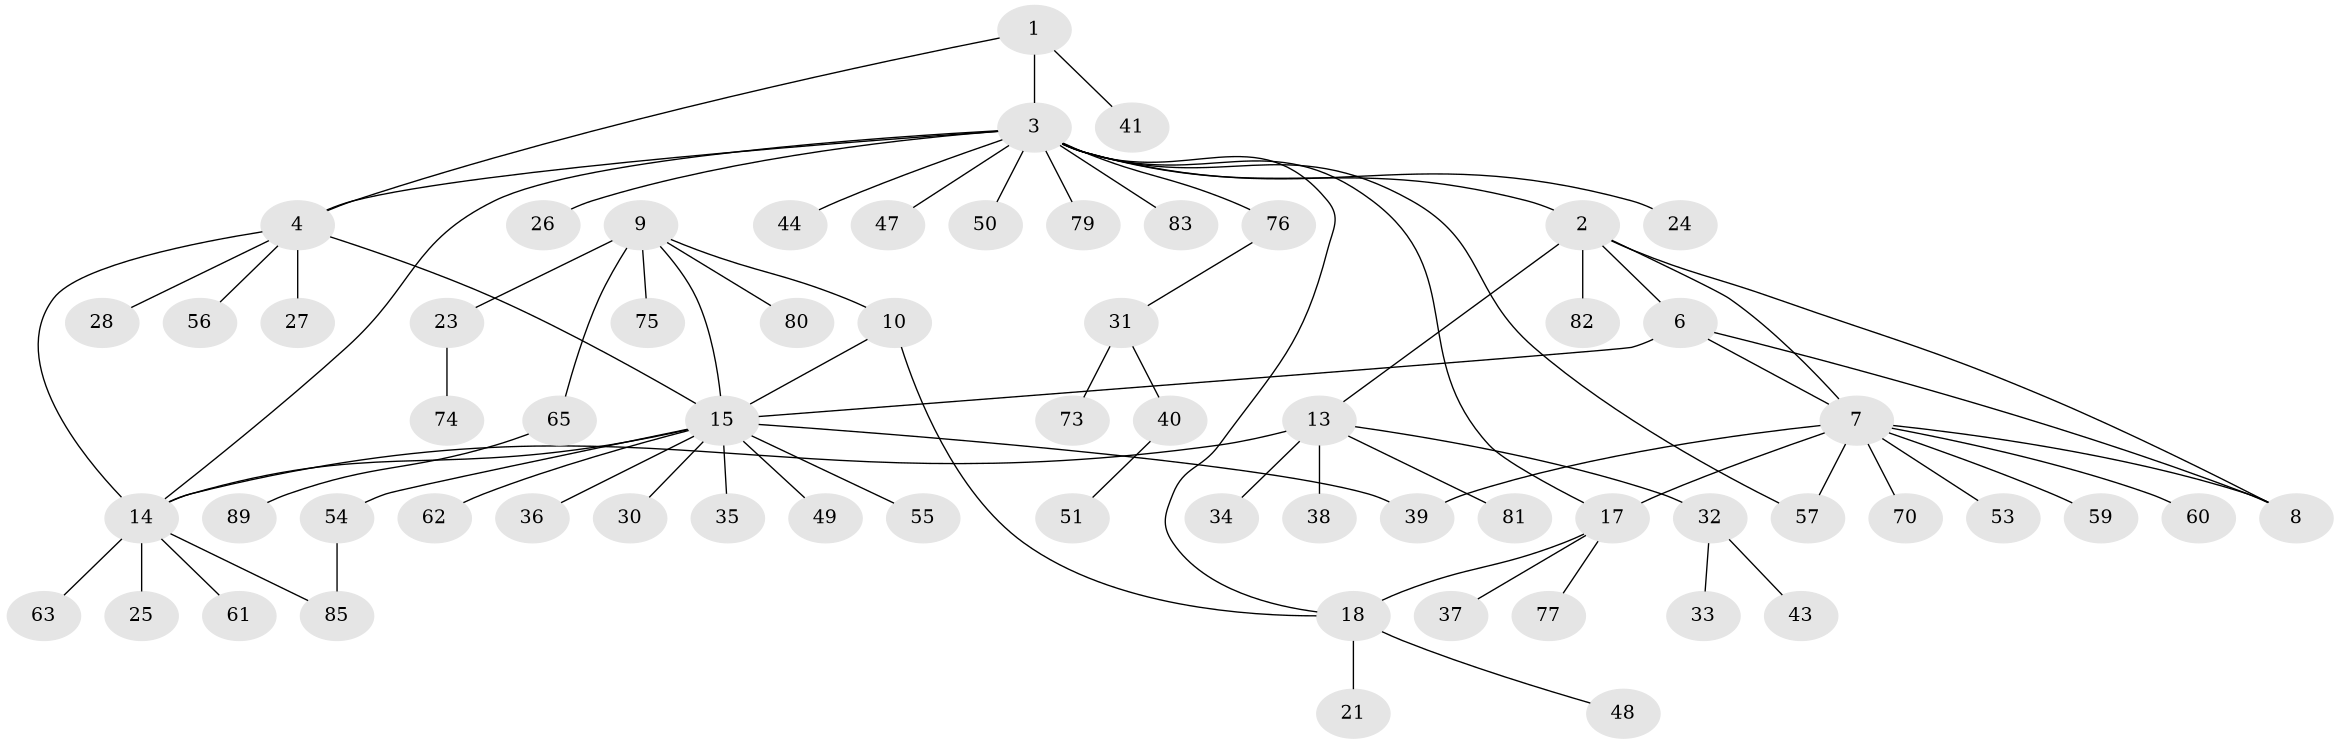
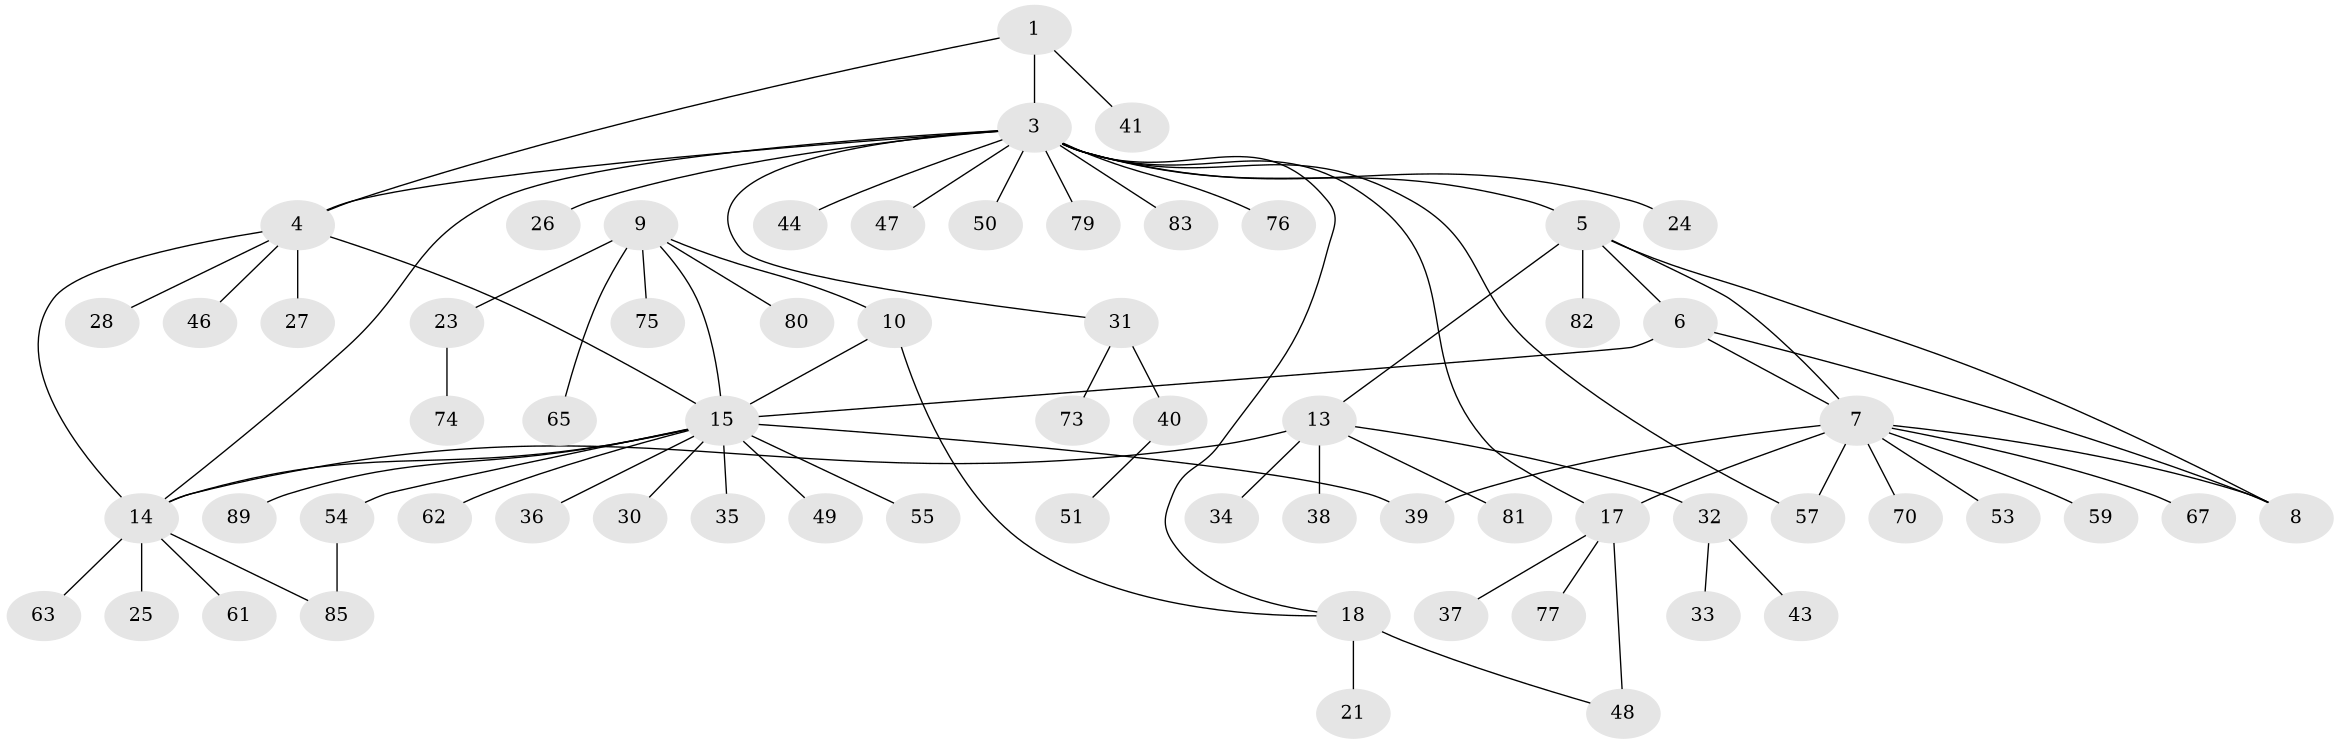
(1583, 225) -> (1583, 225)
(1200, 274) -> (751, 255)
(200, 323) -> (200, 323)
(371, 472) -> (391, 470)
(2199, 518) -> (2199, 518)
(1483, 567) -> (1618, 616)
